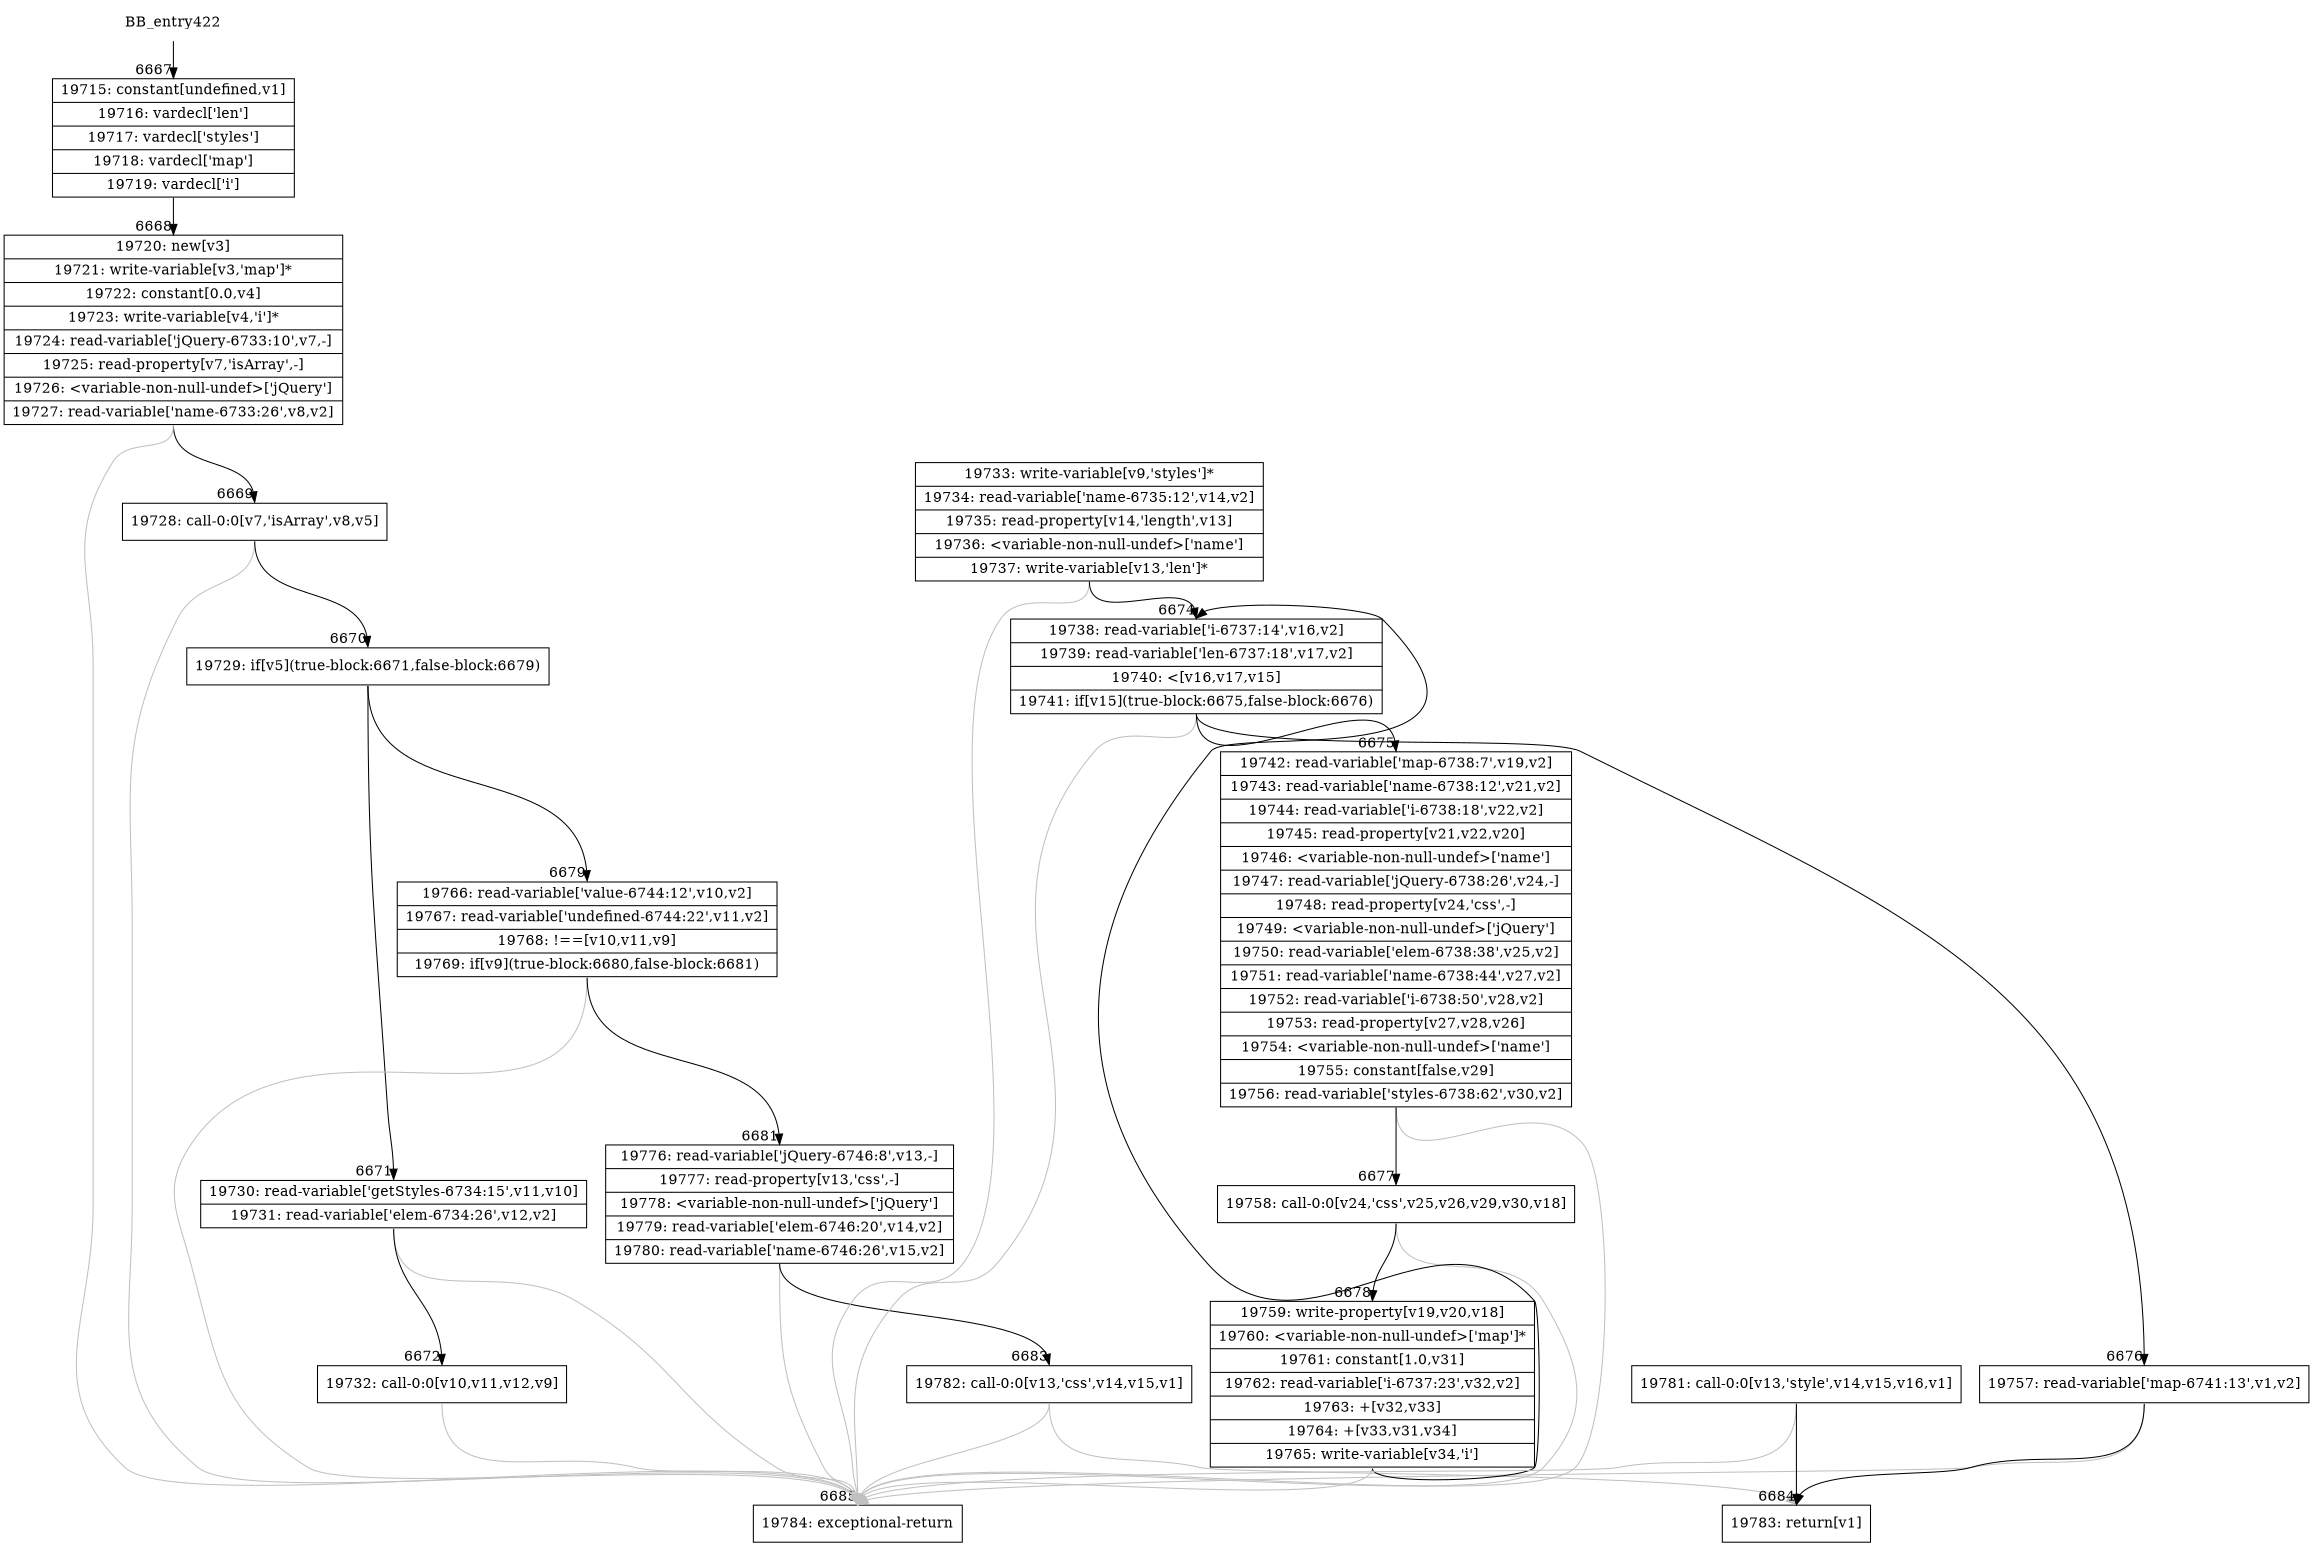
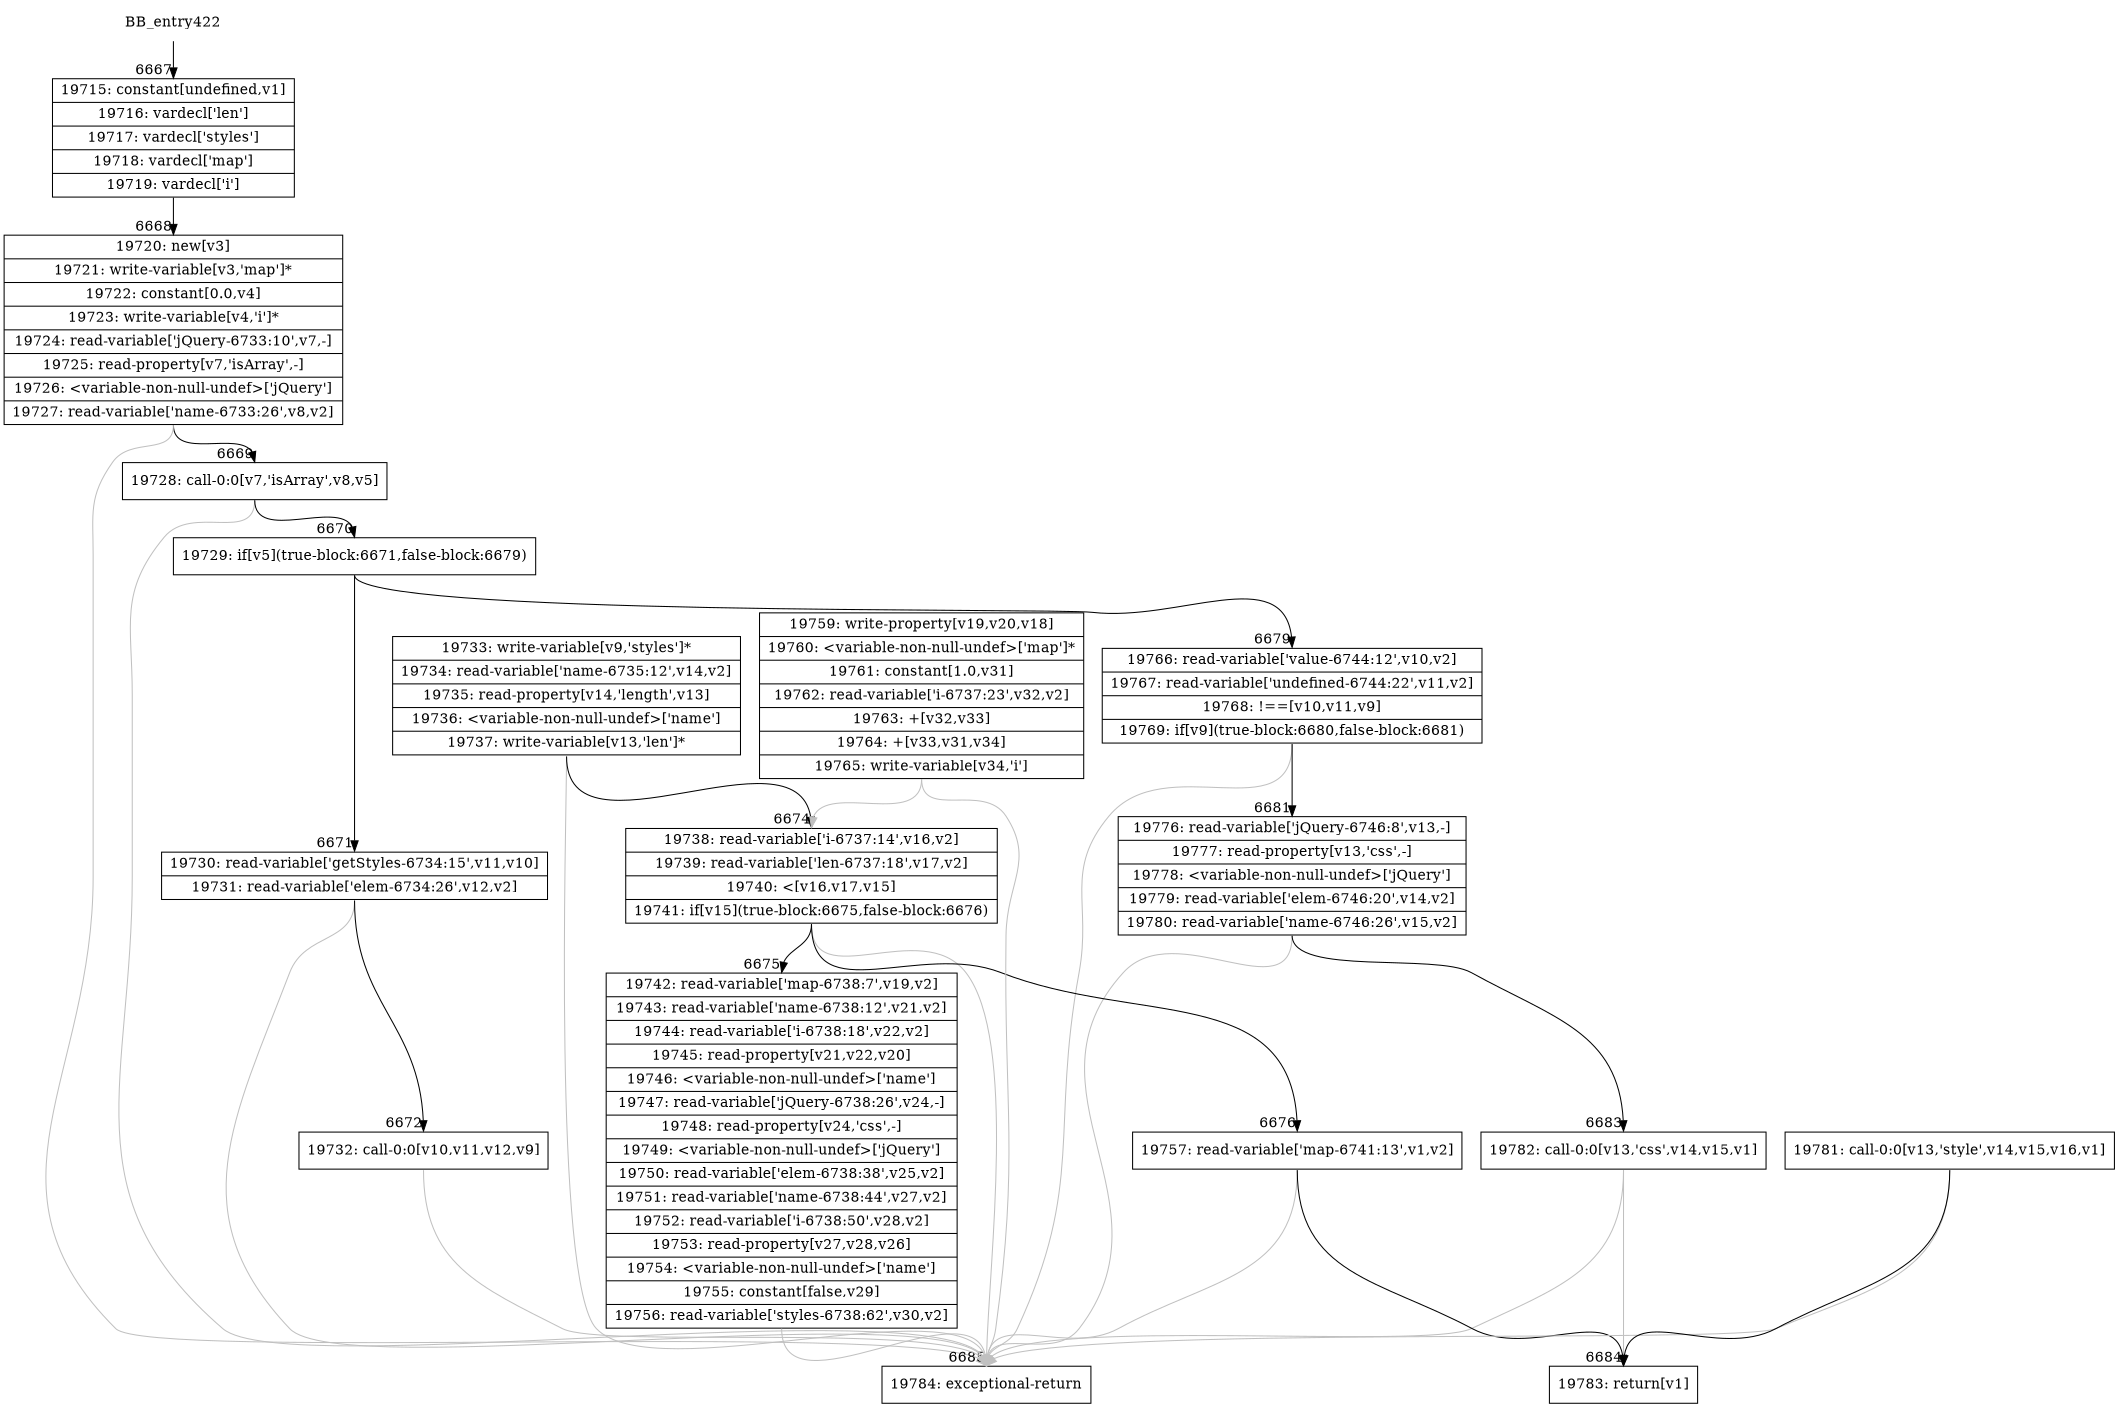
(1112, 1098) -> (872, 804)
(1396, 1204) -> none
